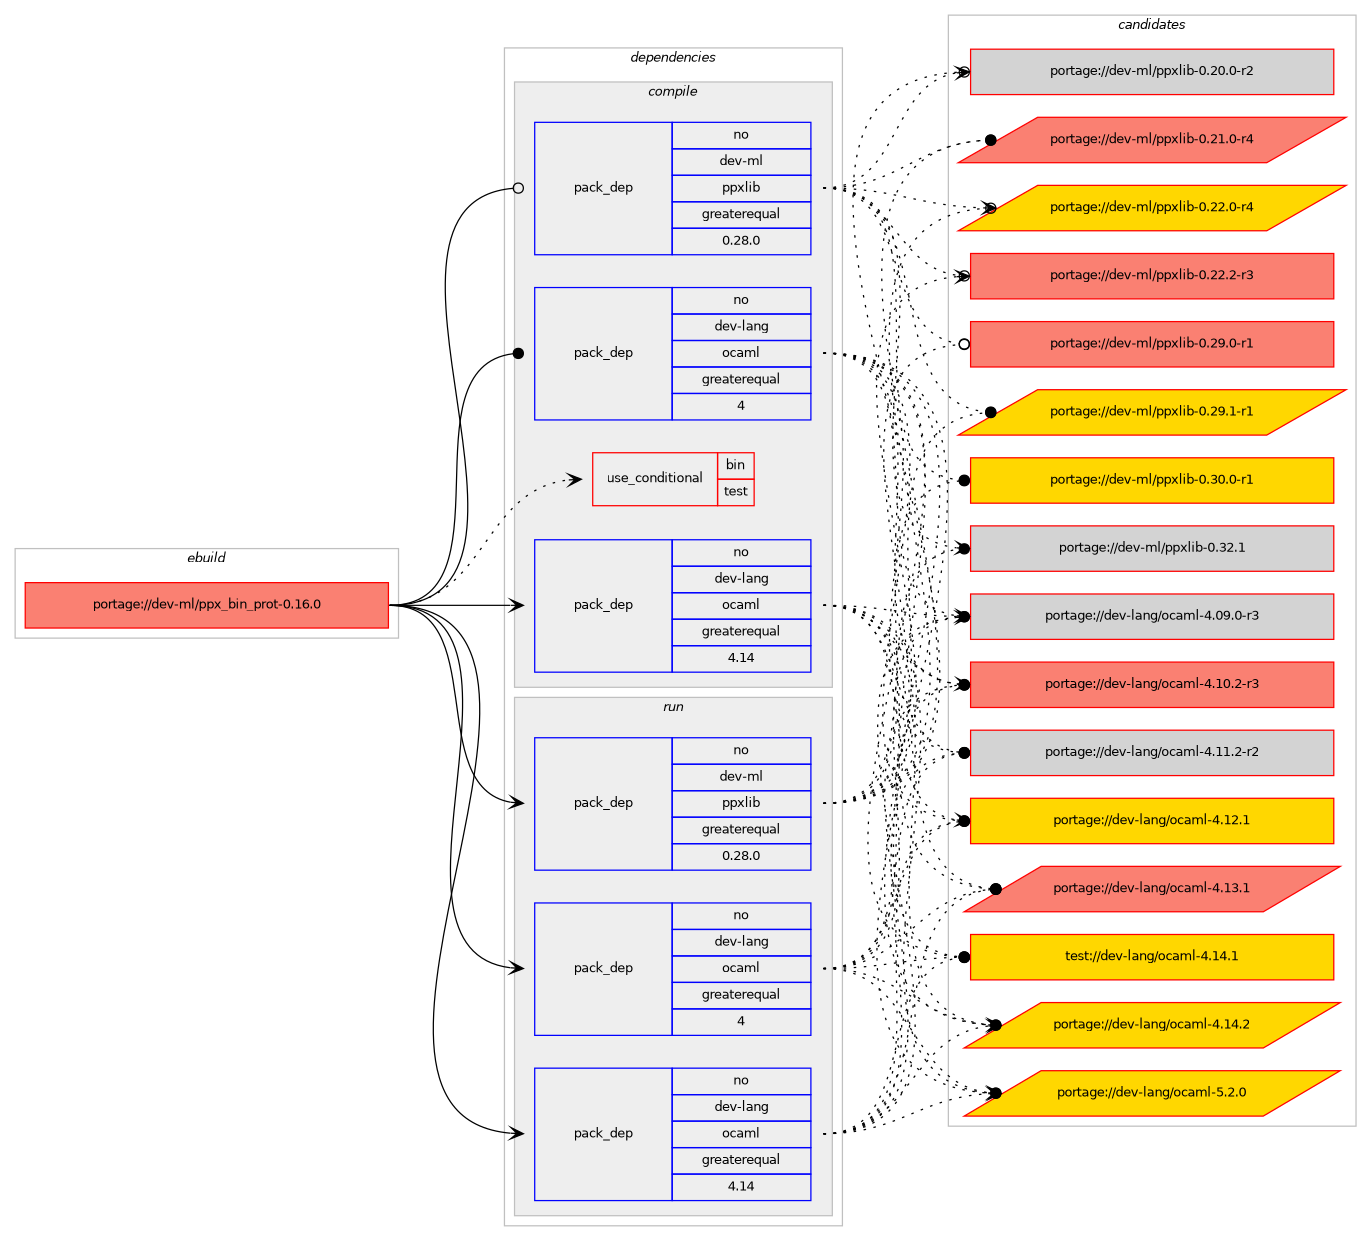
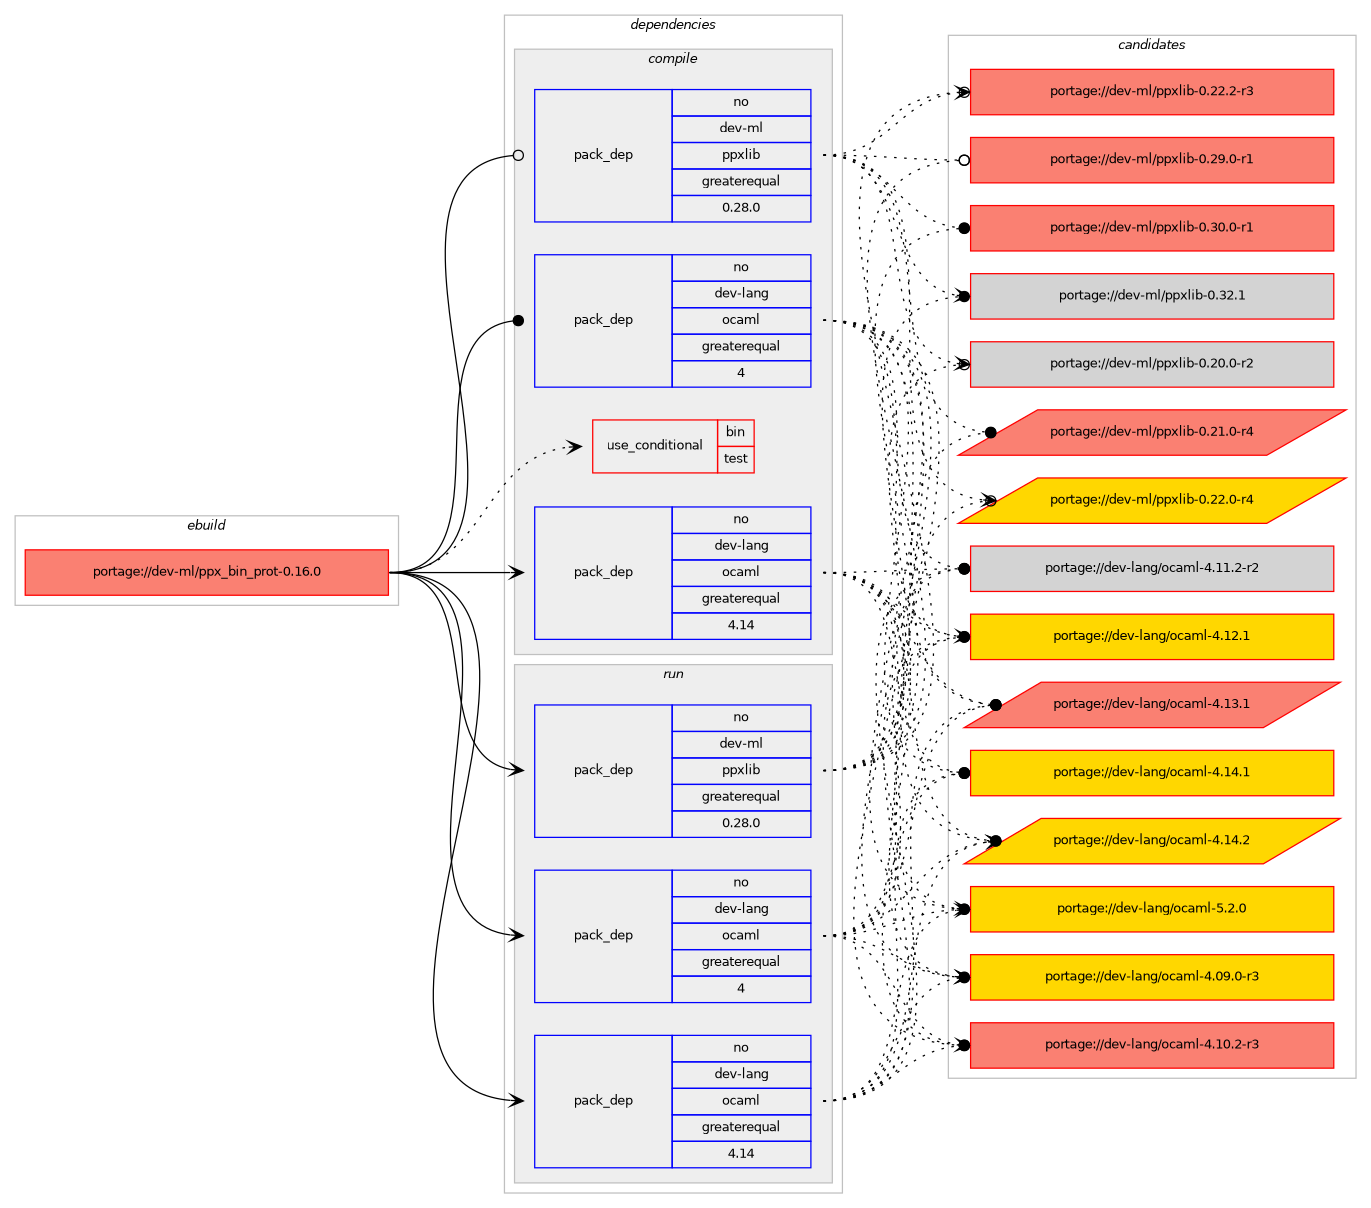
(1152, 412) -> none
(1152, 480) -> (1152, 228)
(1152, 617) -> (1152, 977)
(1152, 957) -> (1152, 773)
(1152, 1093) -> (1152, 909)
